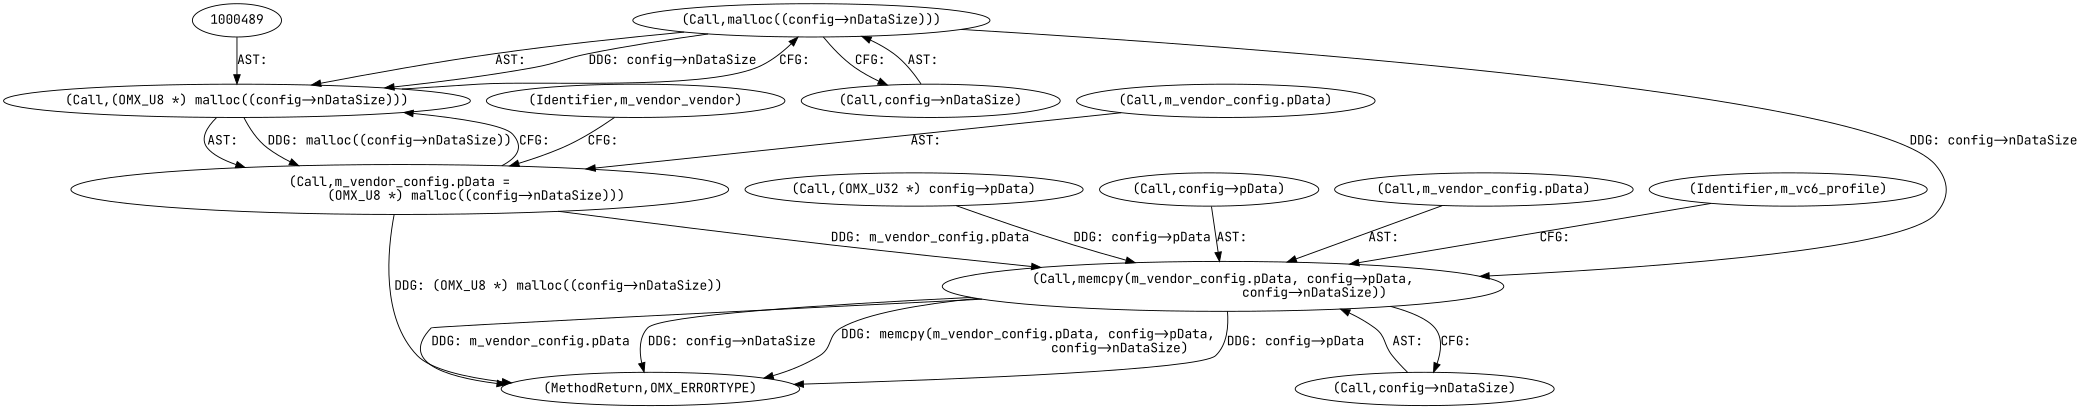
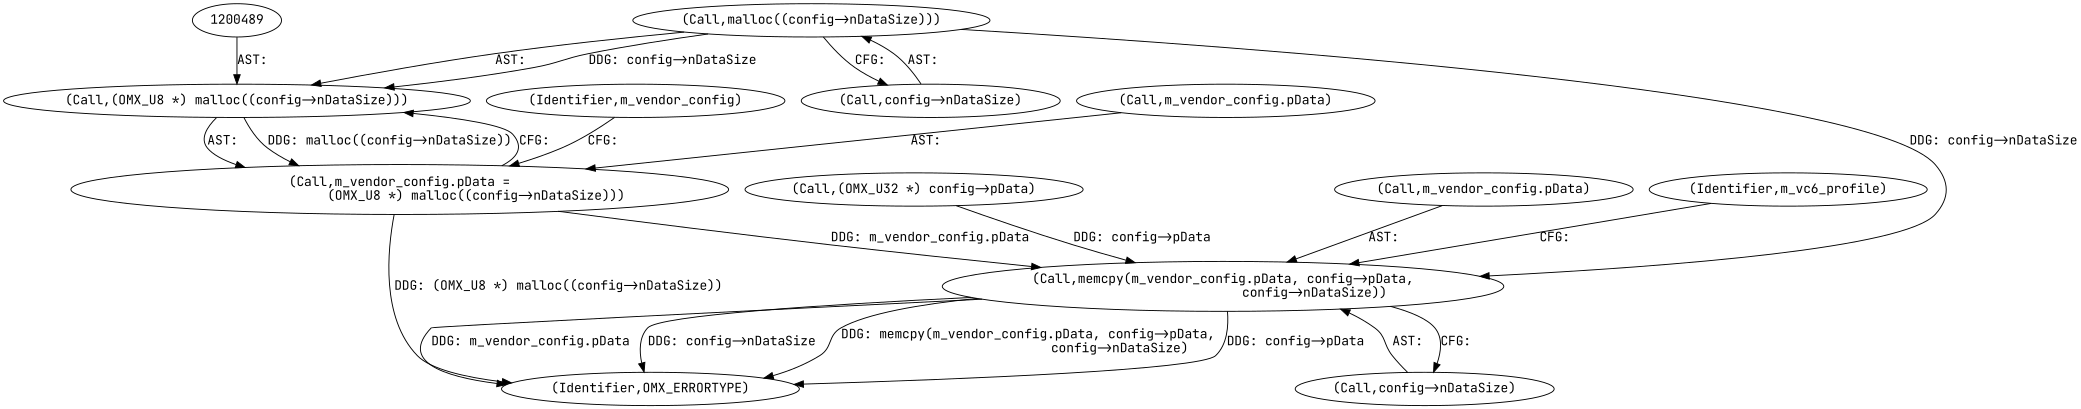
(237, 20) -> (237, 20)
(601, 83) -> none
(636, 101) -> (636, 101)
(1209, 190) -> none
(650, 389) -> (650, 389)
